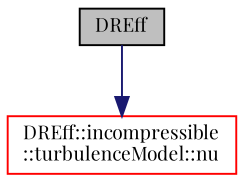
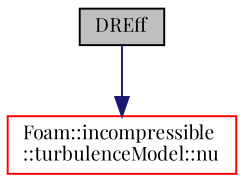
(122, 145) -> (122, 145)
